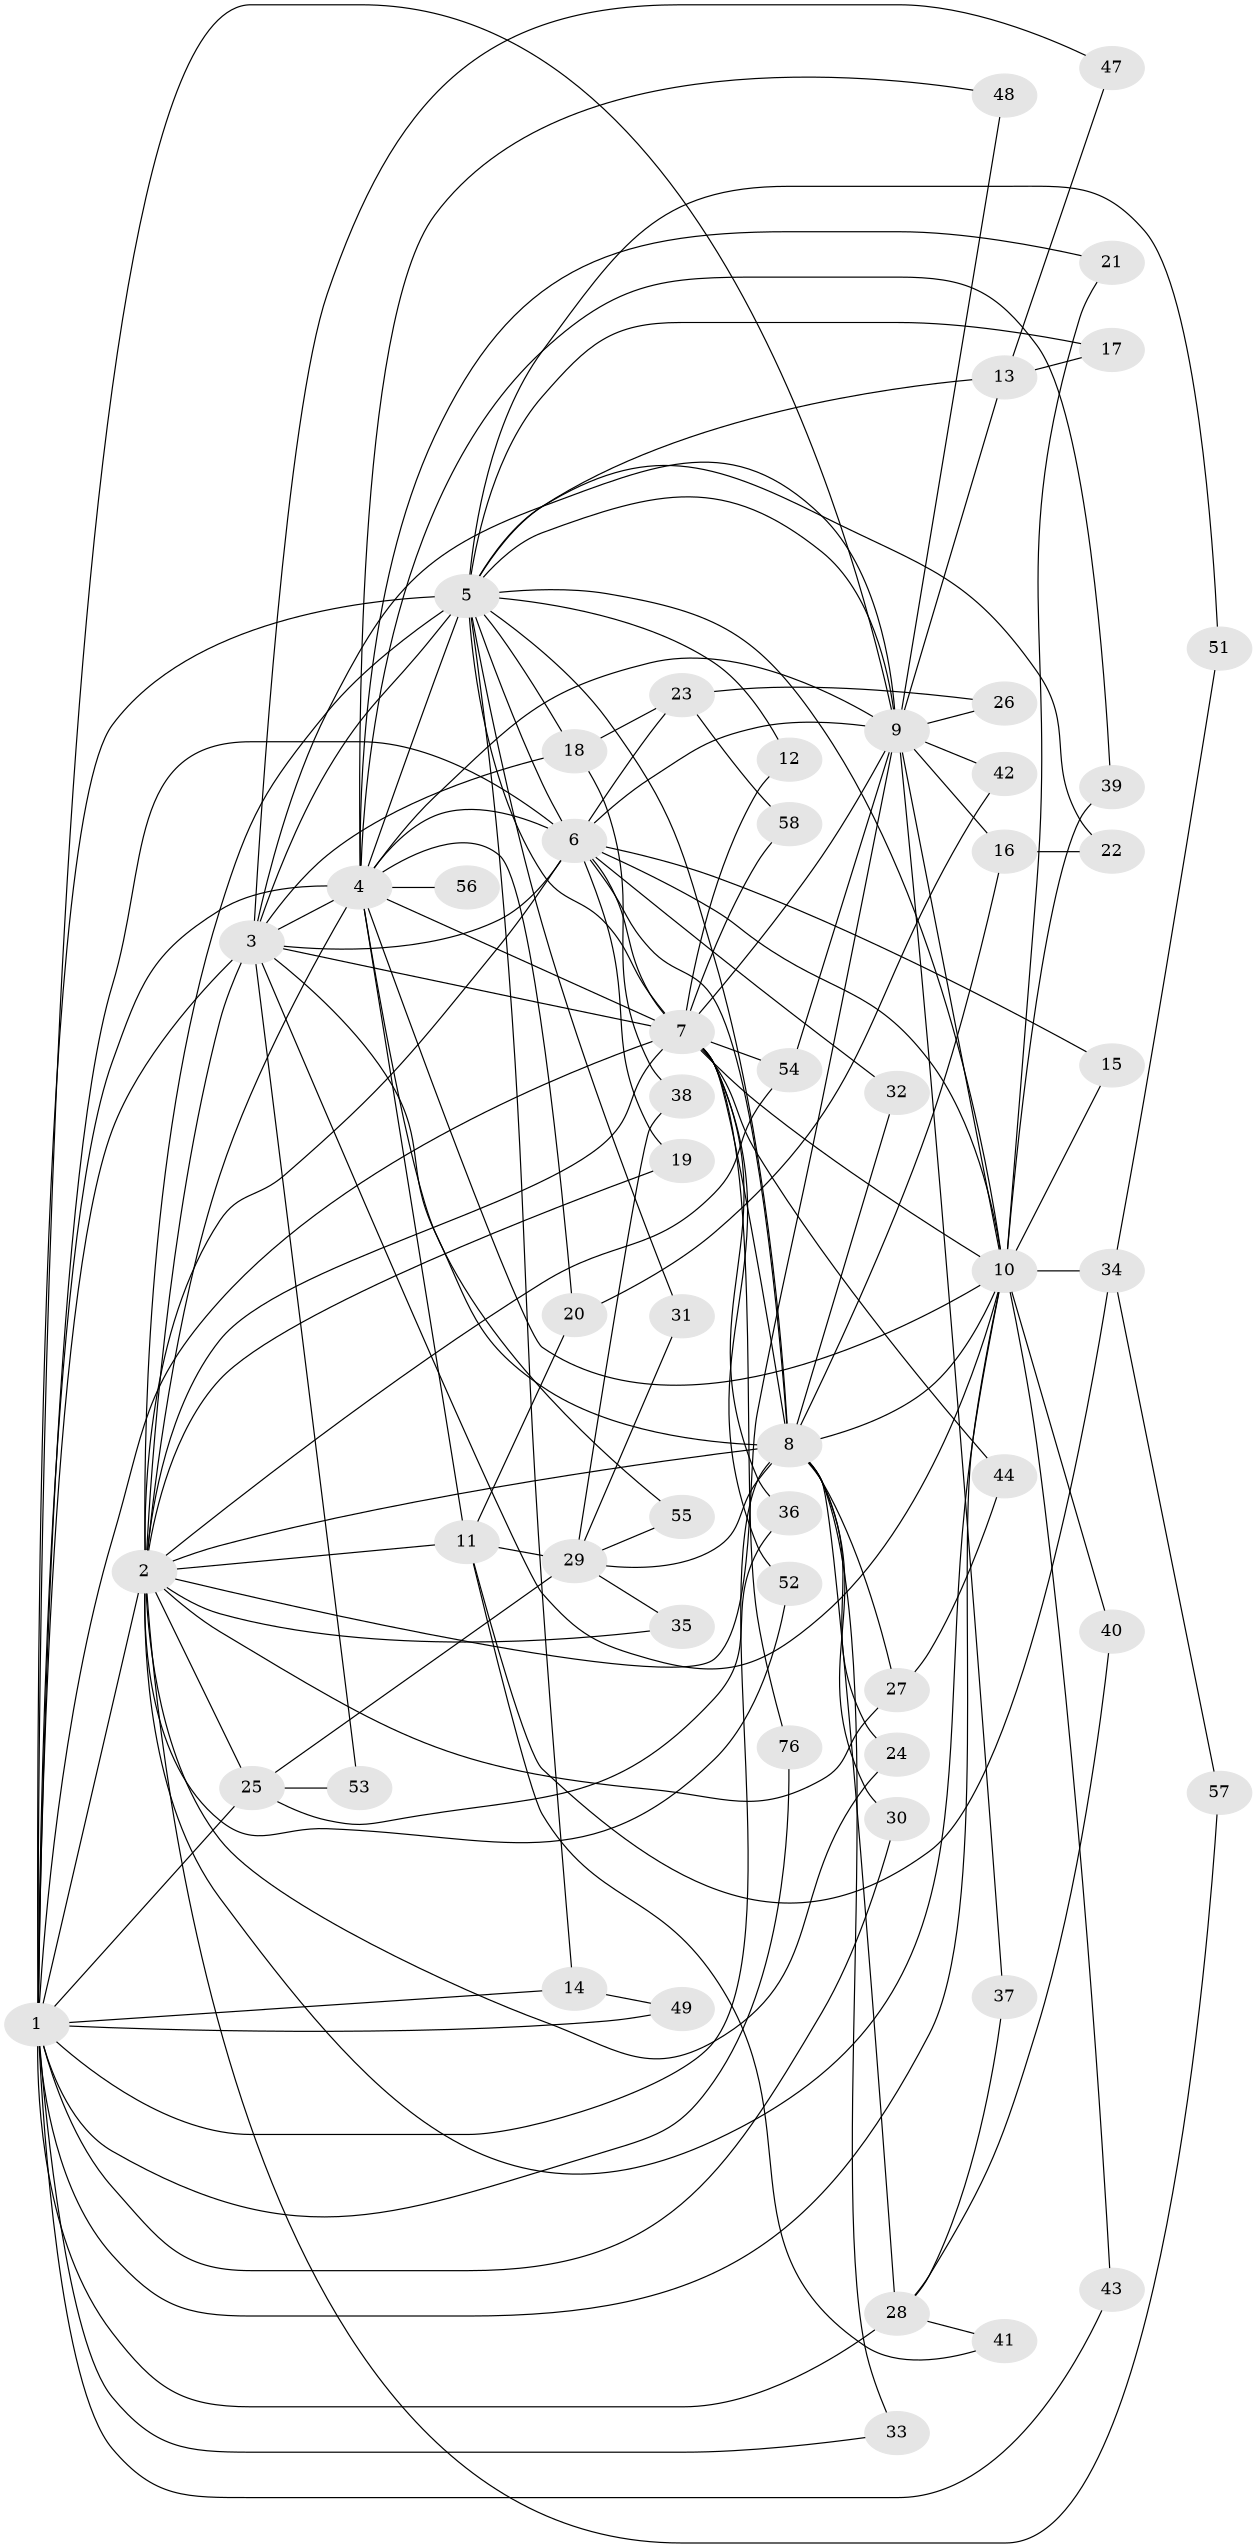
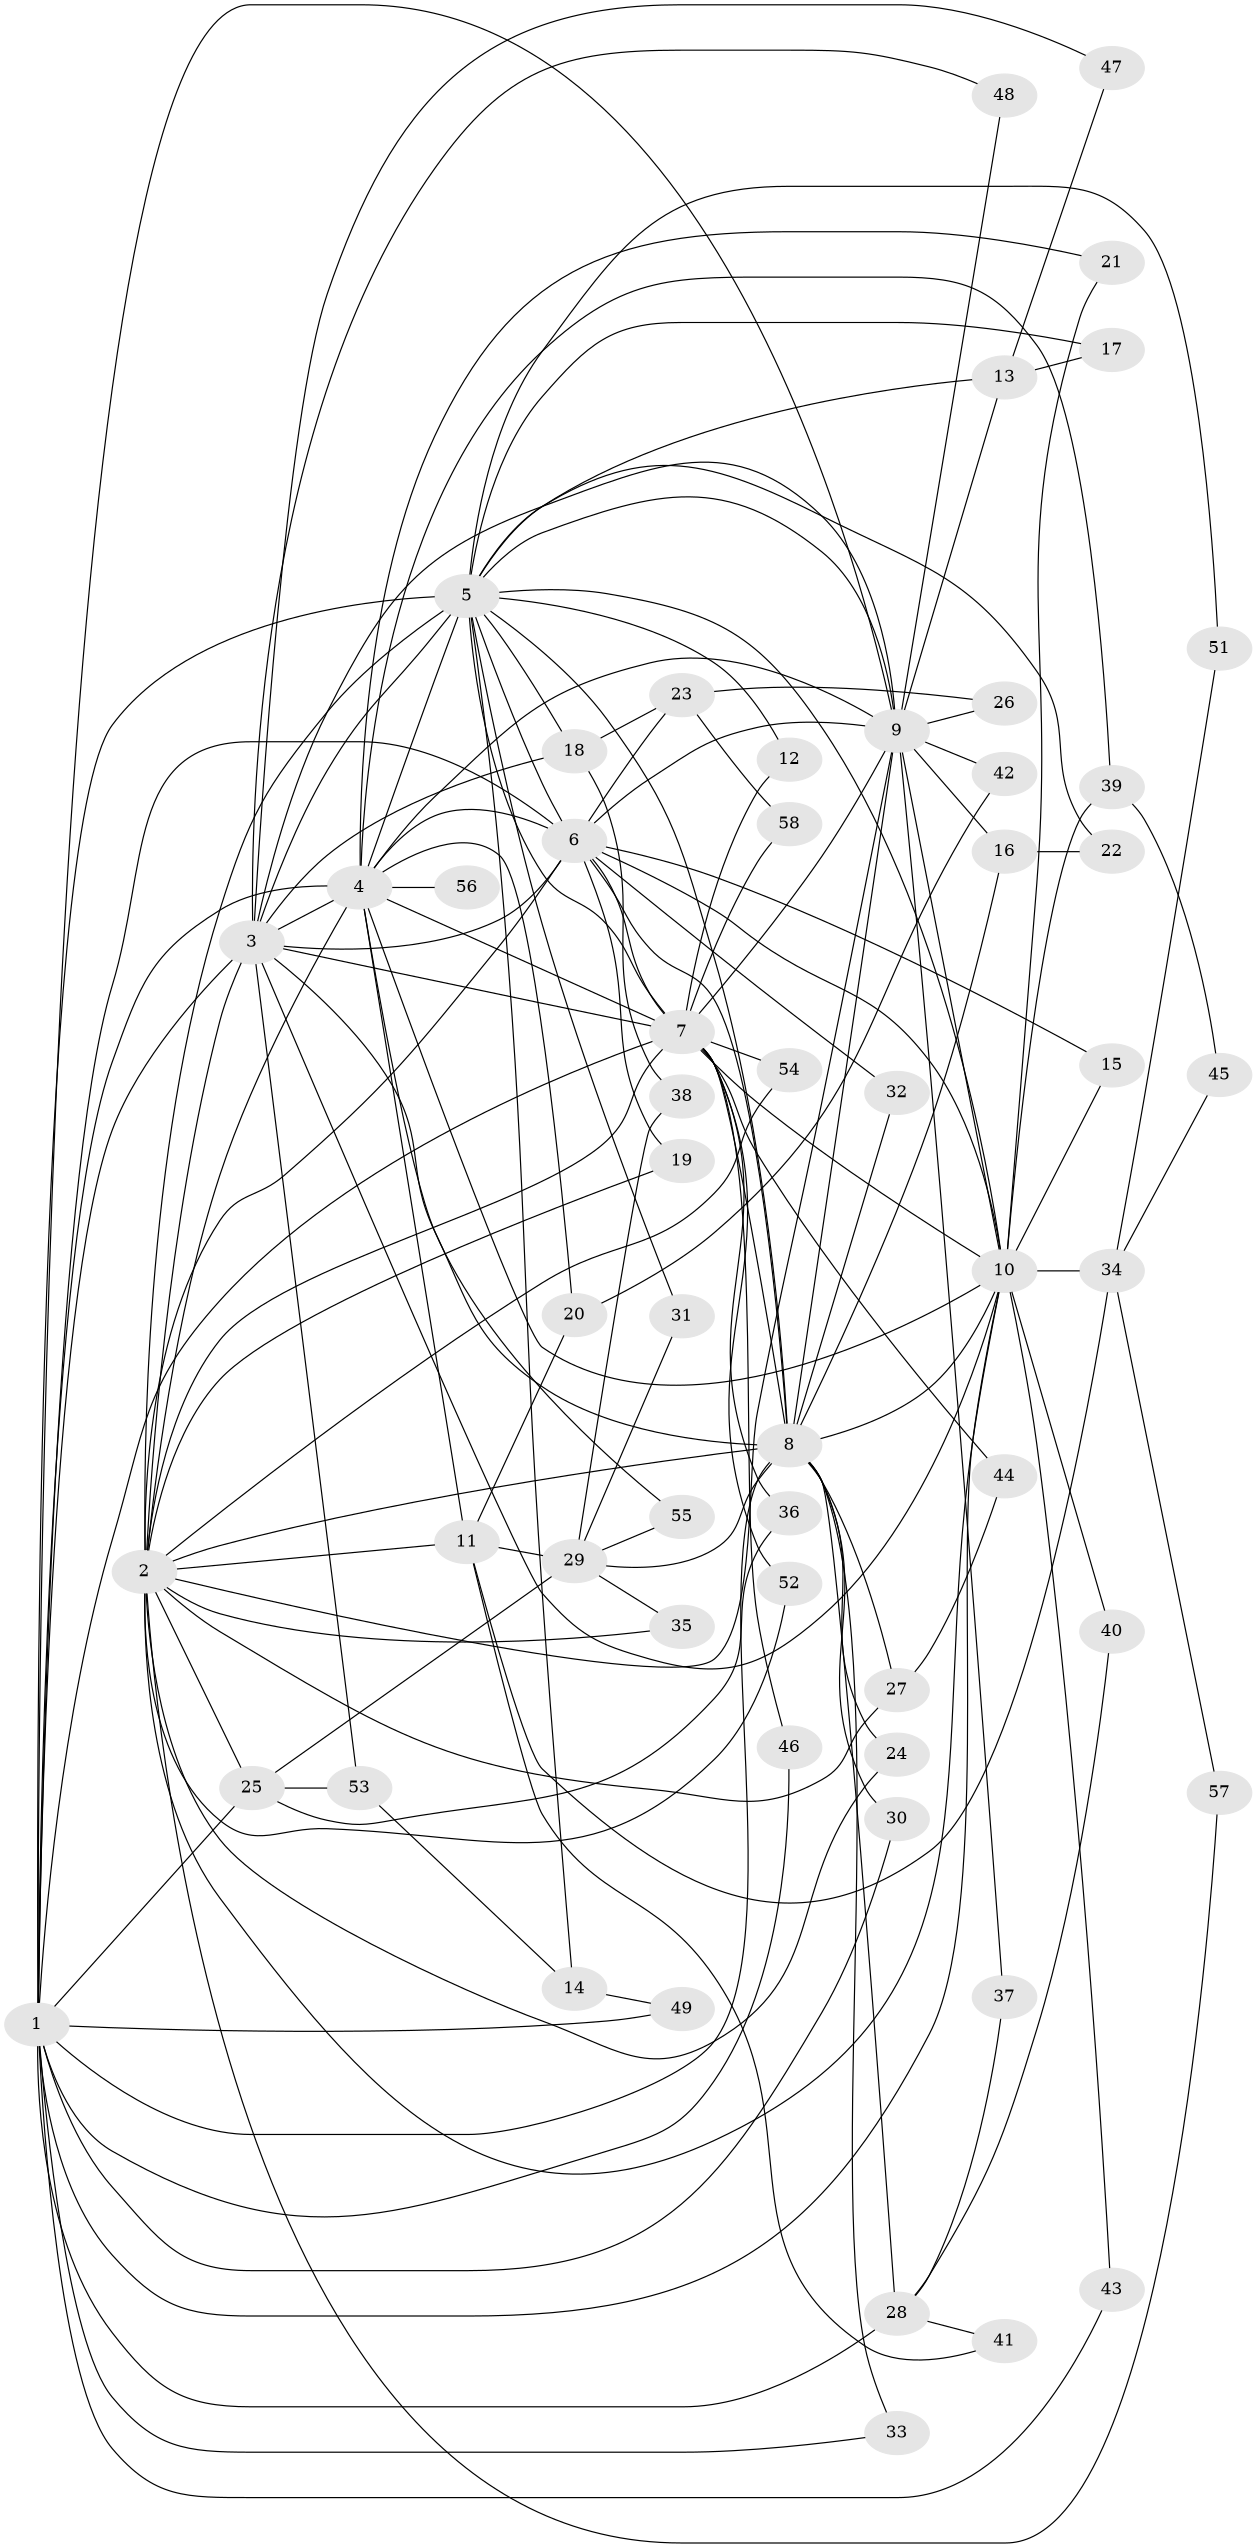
(417, 252) -> (385, 253)
(843, 901) -> (841, 1105)
none -> (1220, 1075)
(790, 1747) -> (790, 1747)
(91, 1798) -> none
(294, 2007) -> (467, 1889)
